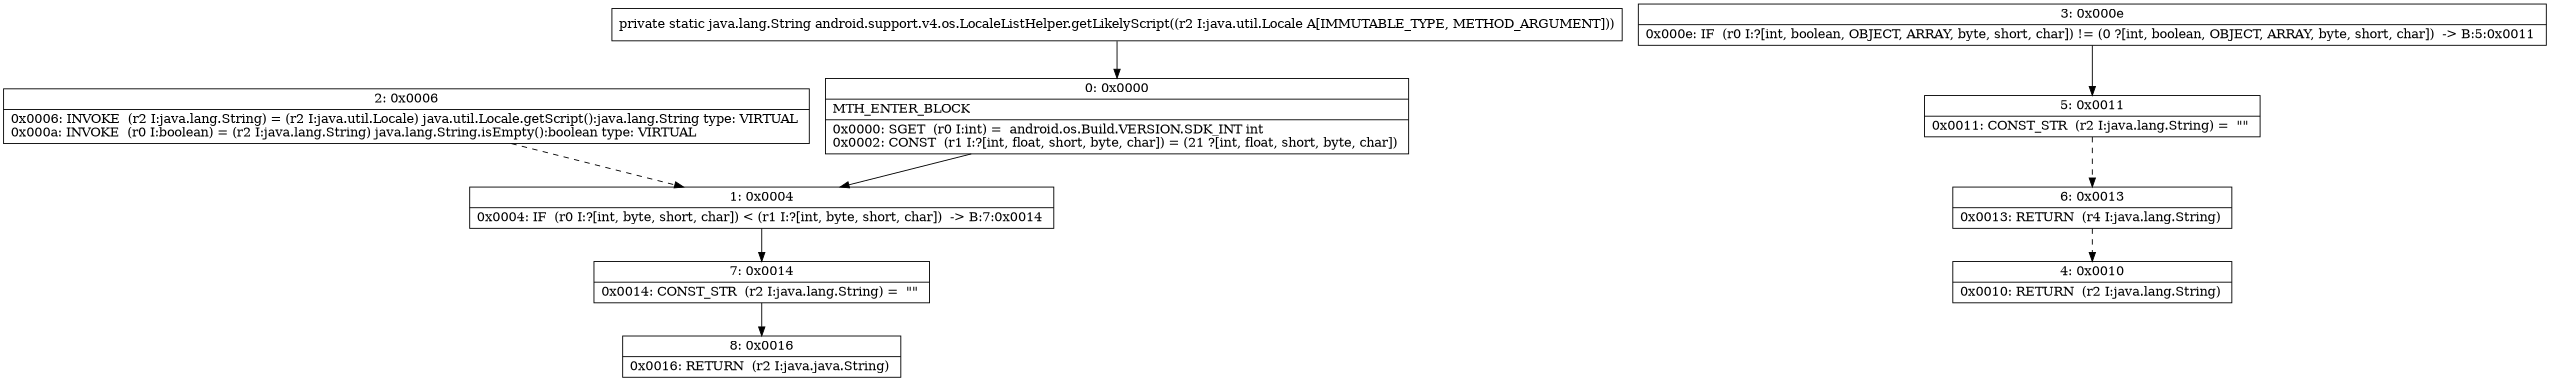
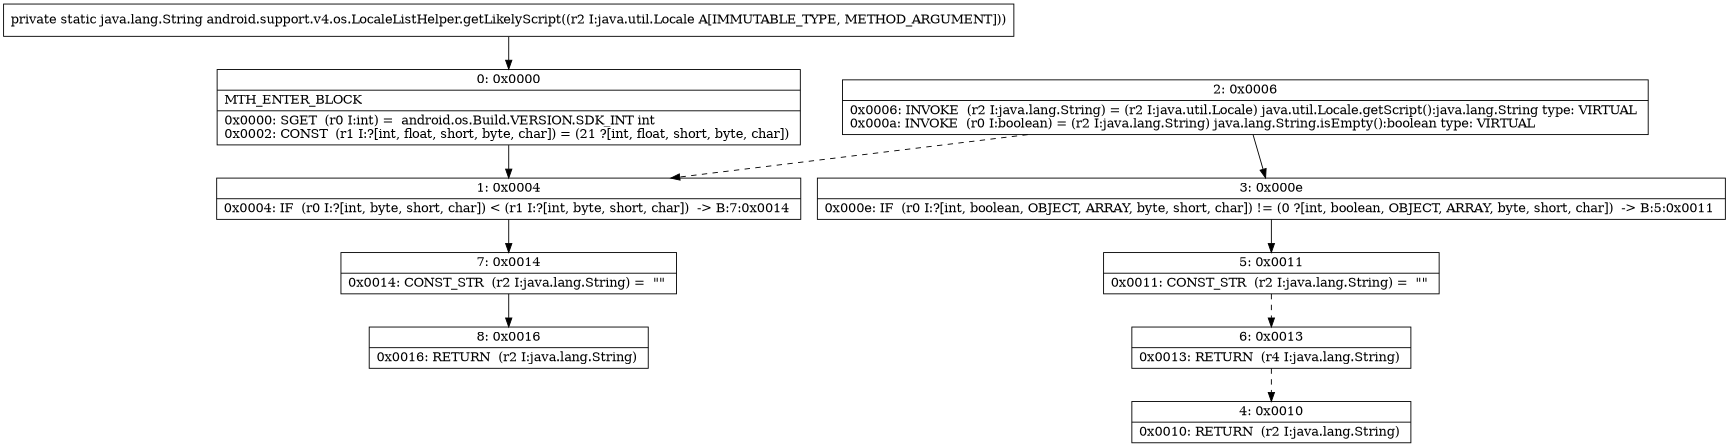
none -> (1258, 152)
(762, 367) -> (509, 358)
